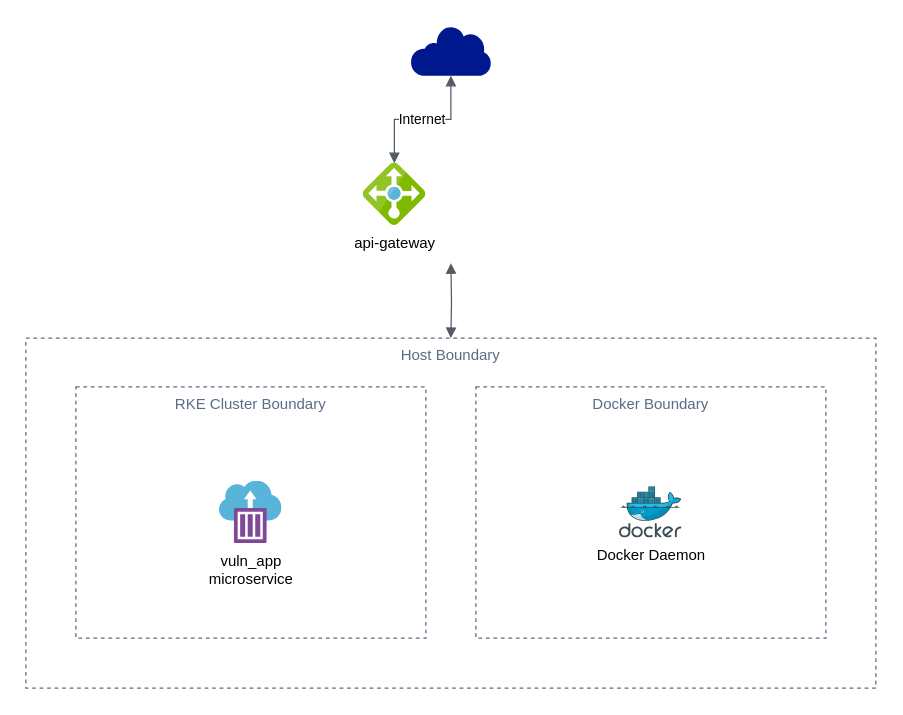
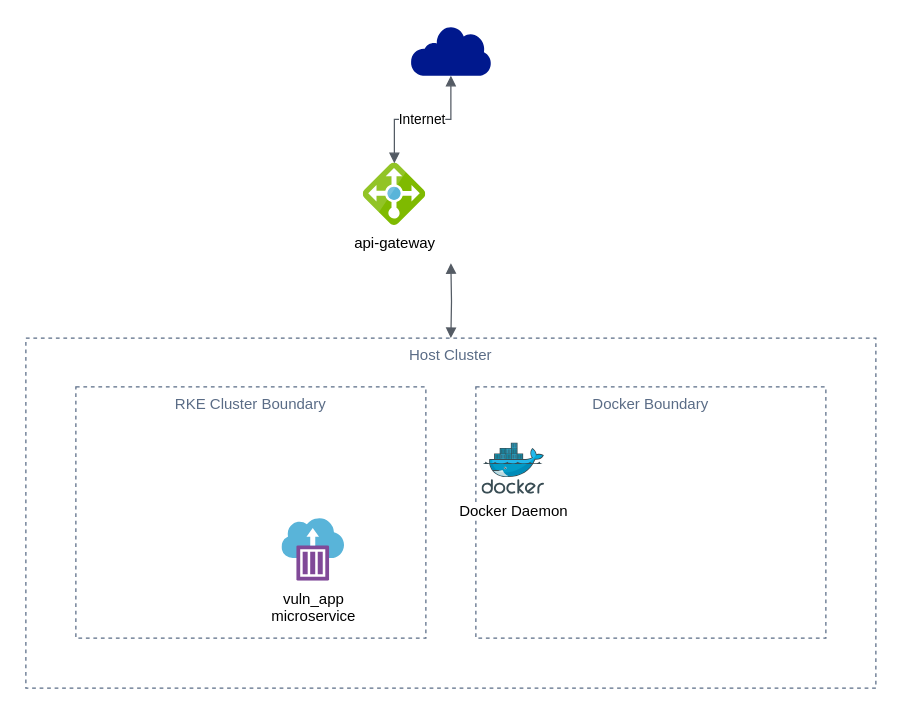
(450, 355) -> (450, 355)
(251, 513) -> (313, 550)
(651, 513) -> (513, 469)
